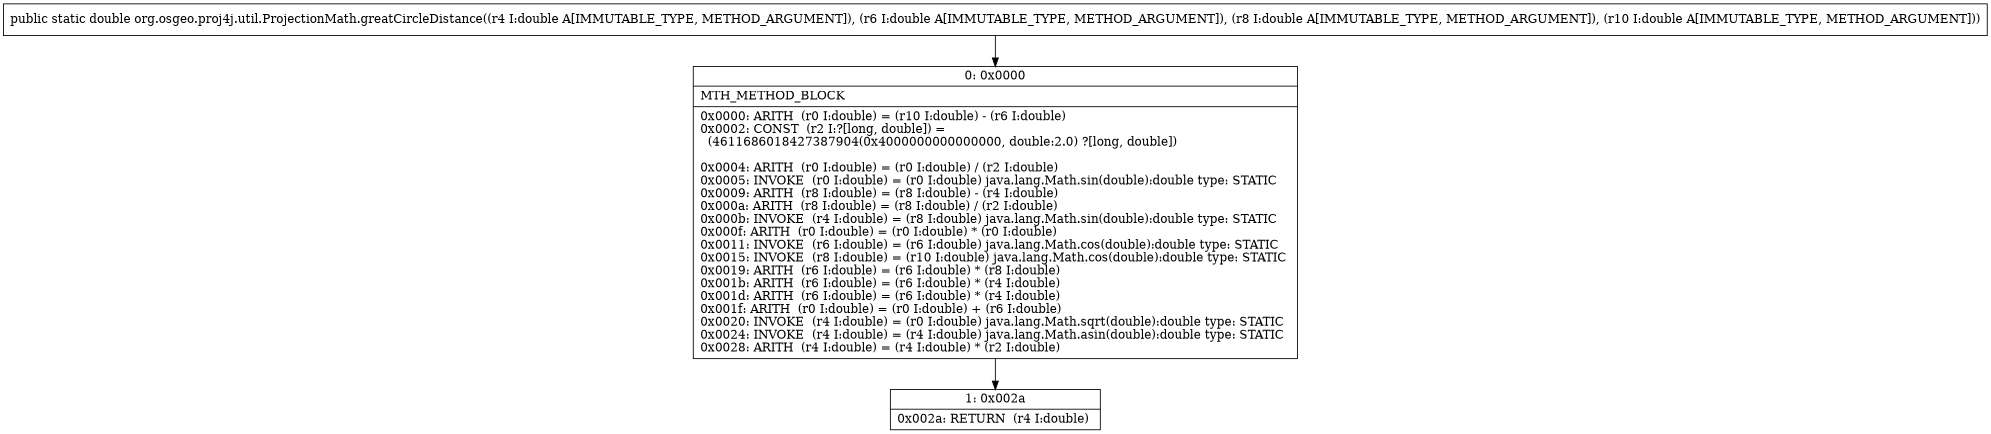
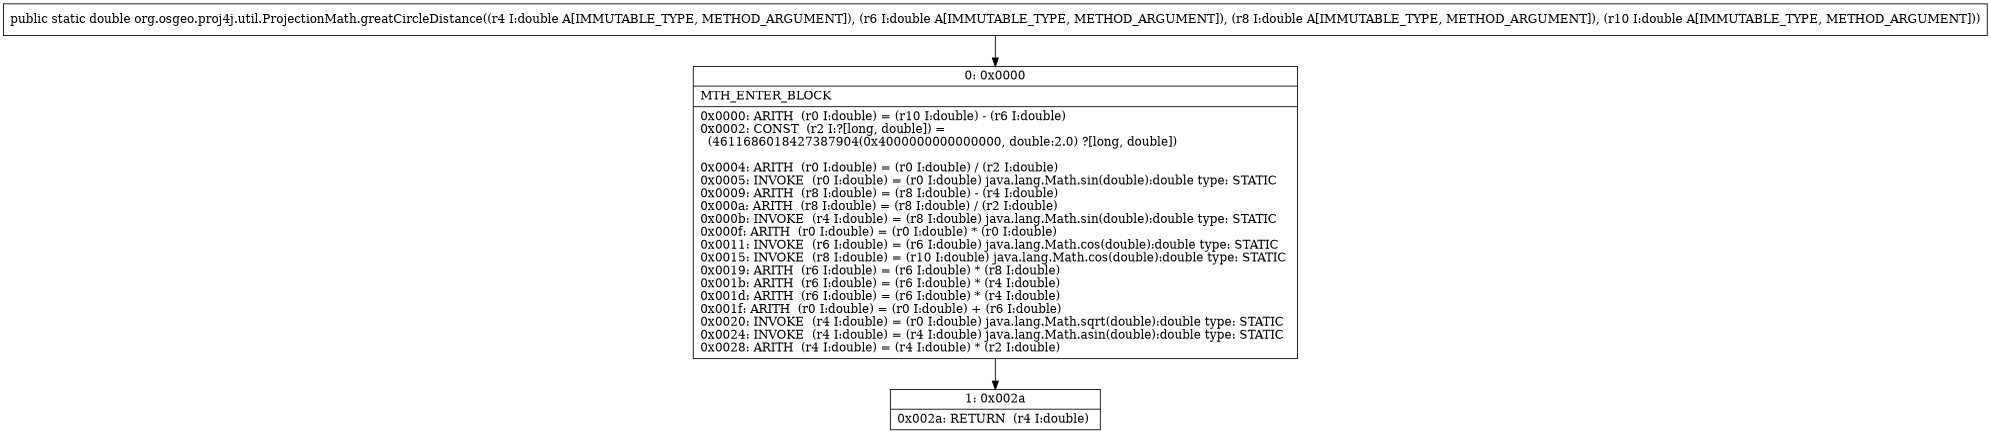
(773, 96) -> (766, 96)
